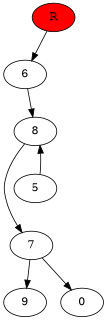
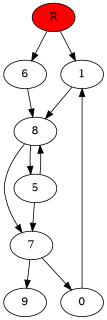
none -> (82, 74)
none -> (30, 156)
none -> (34, 213)
